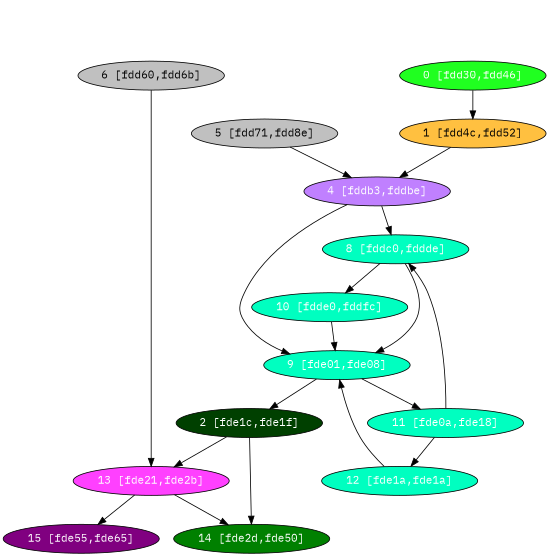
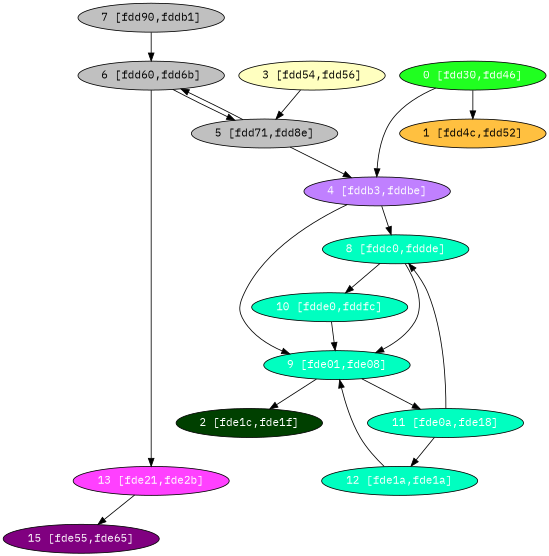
none -> (151, 18)
none -> (312, 76)
none -> (200, 103)
none -> (216, 106)
(429, 160) -> (393, 119)
(204, 450) -> none
(252, 539) -> none
